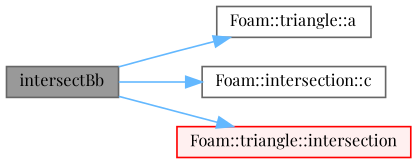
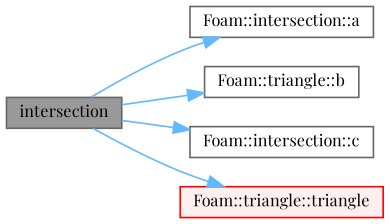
(294, 22) -> (282, 22)
(63, 82) -> (64, 113)
none -> (282, 82)
(294, 142) -> (282, 202)
